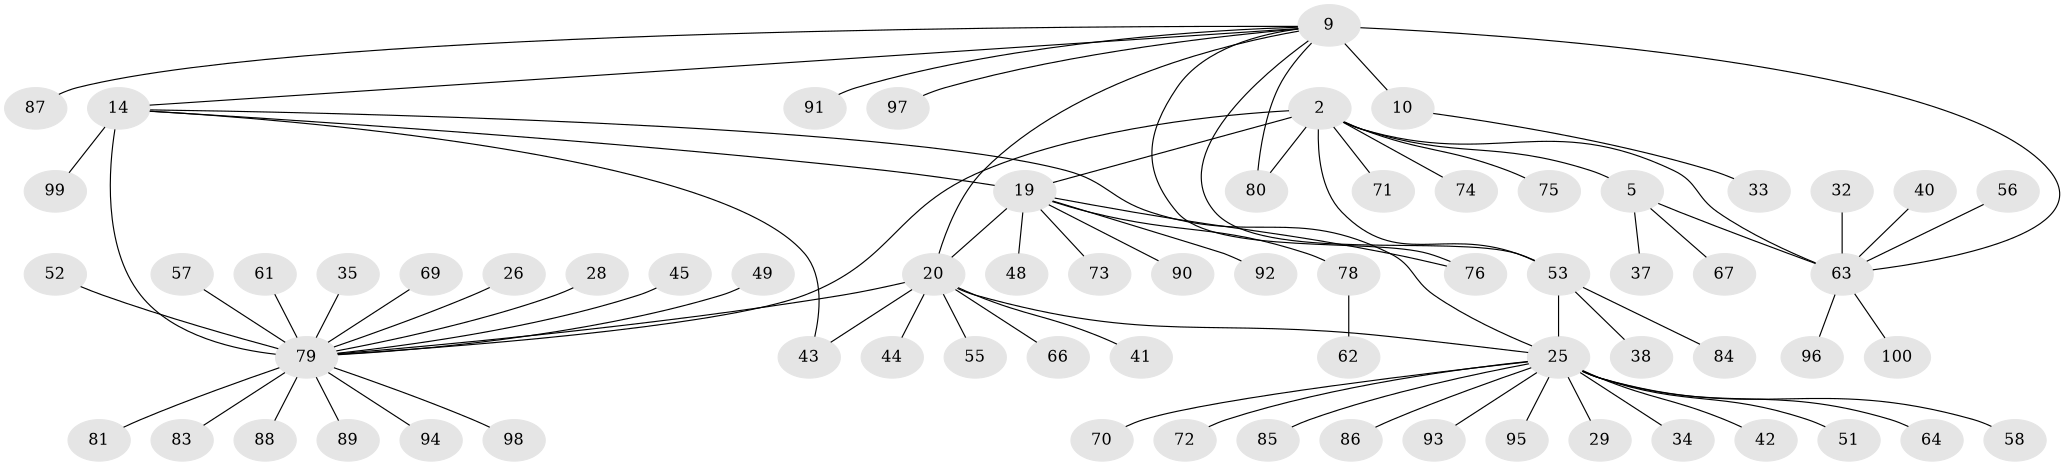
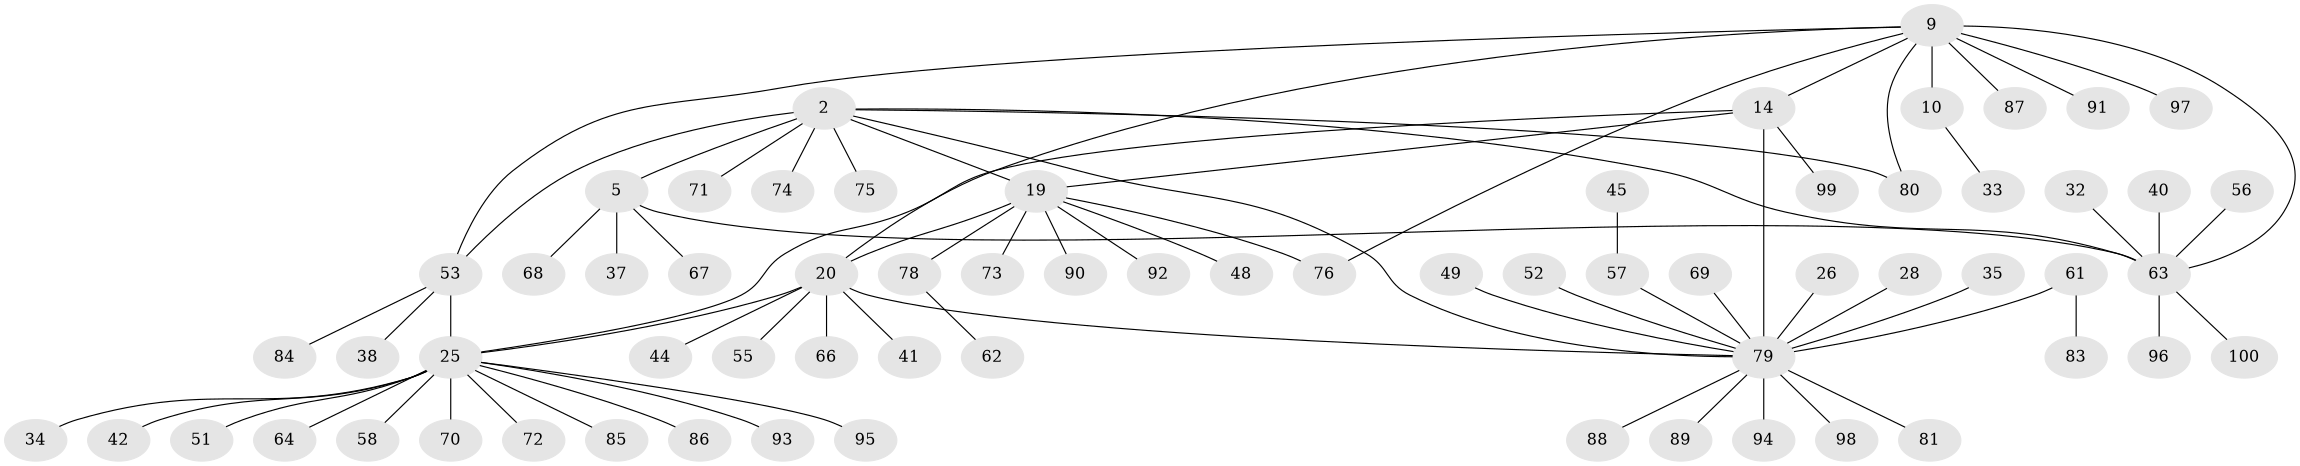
none -> (534, 274)
(499, 329) -> (1617, 235)
(809, 357) -> none
(244, 399) -> (2076, 316)
(1600, 440) -> none
